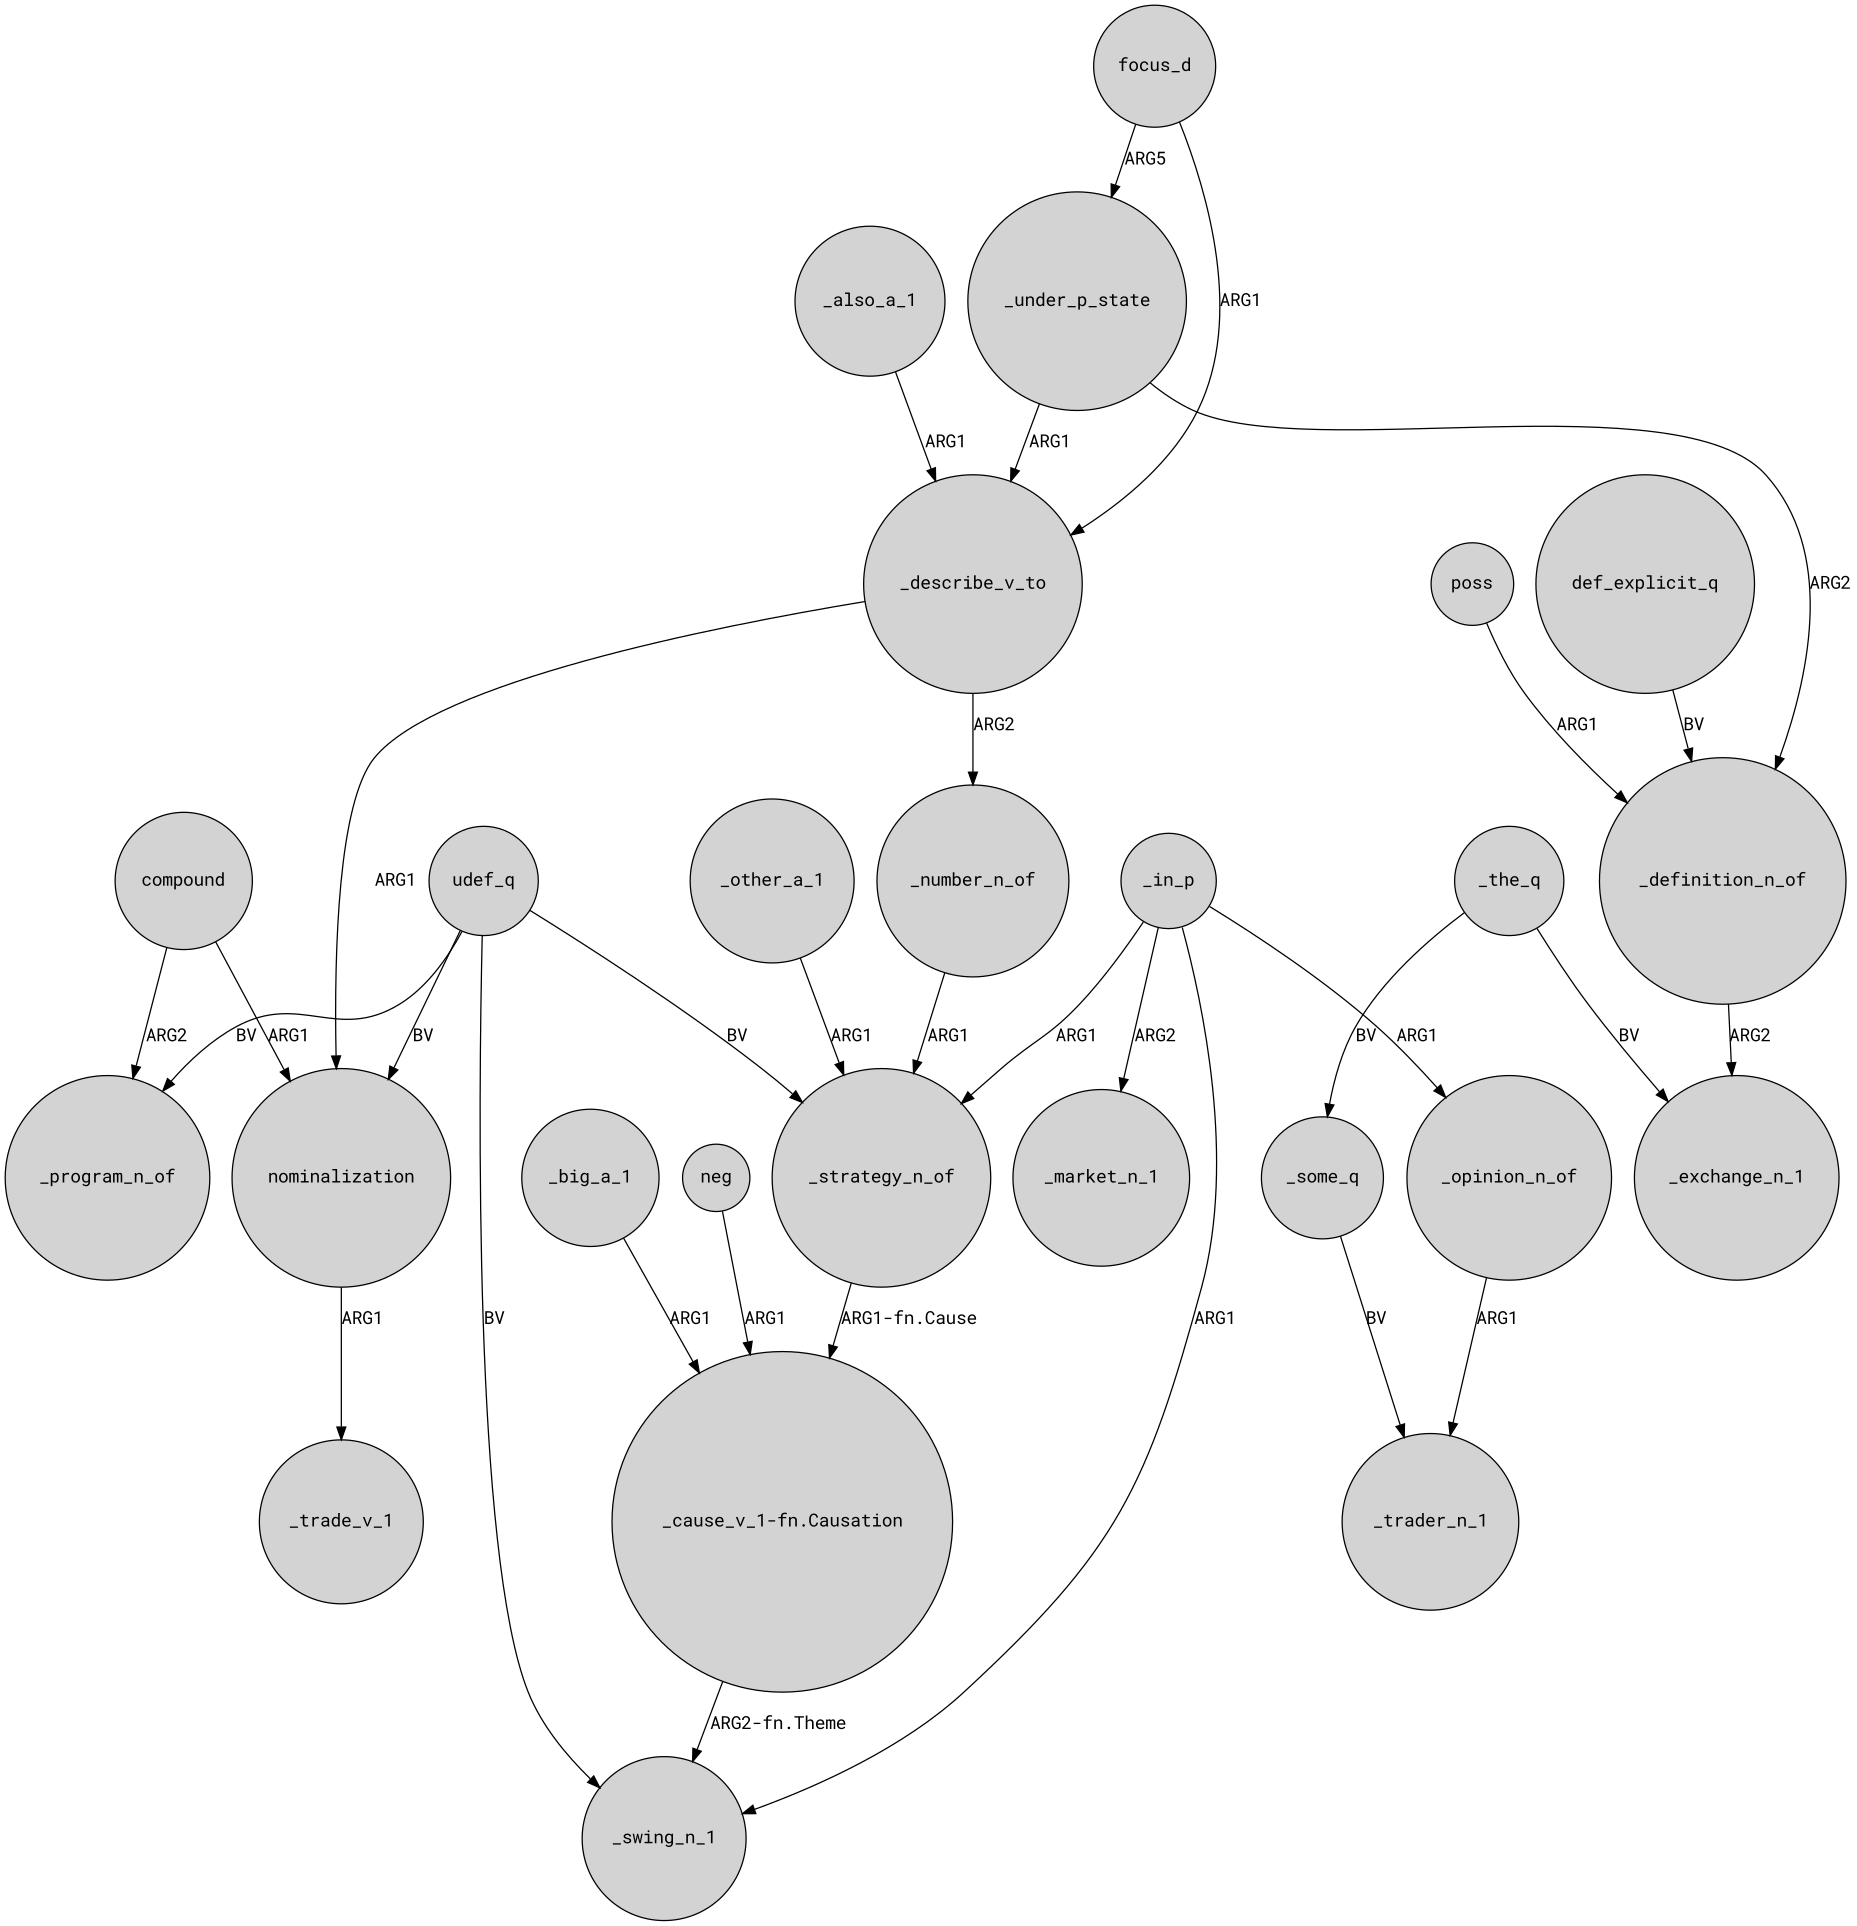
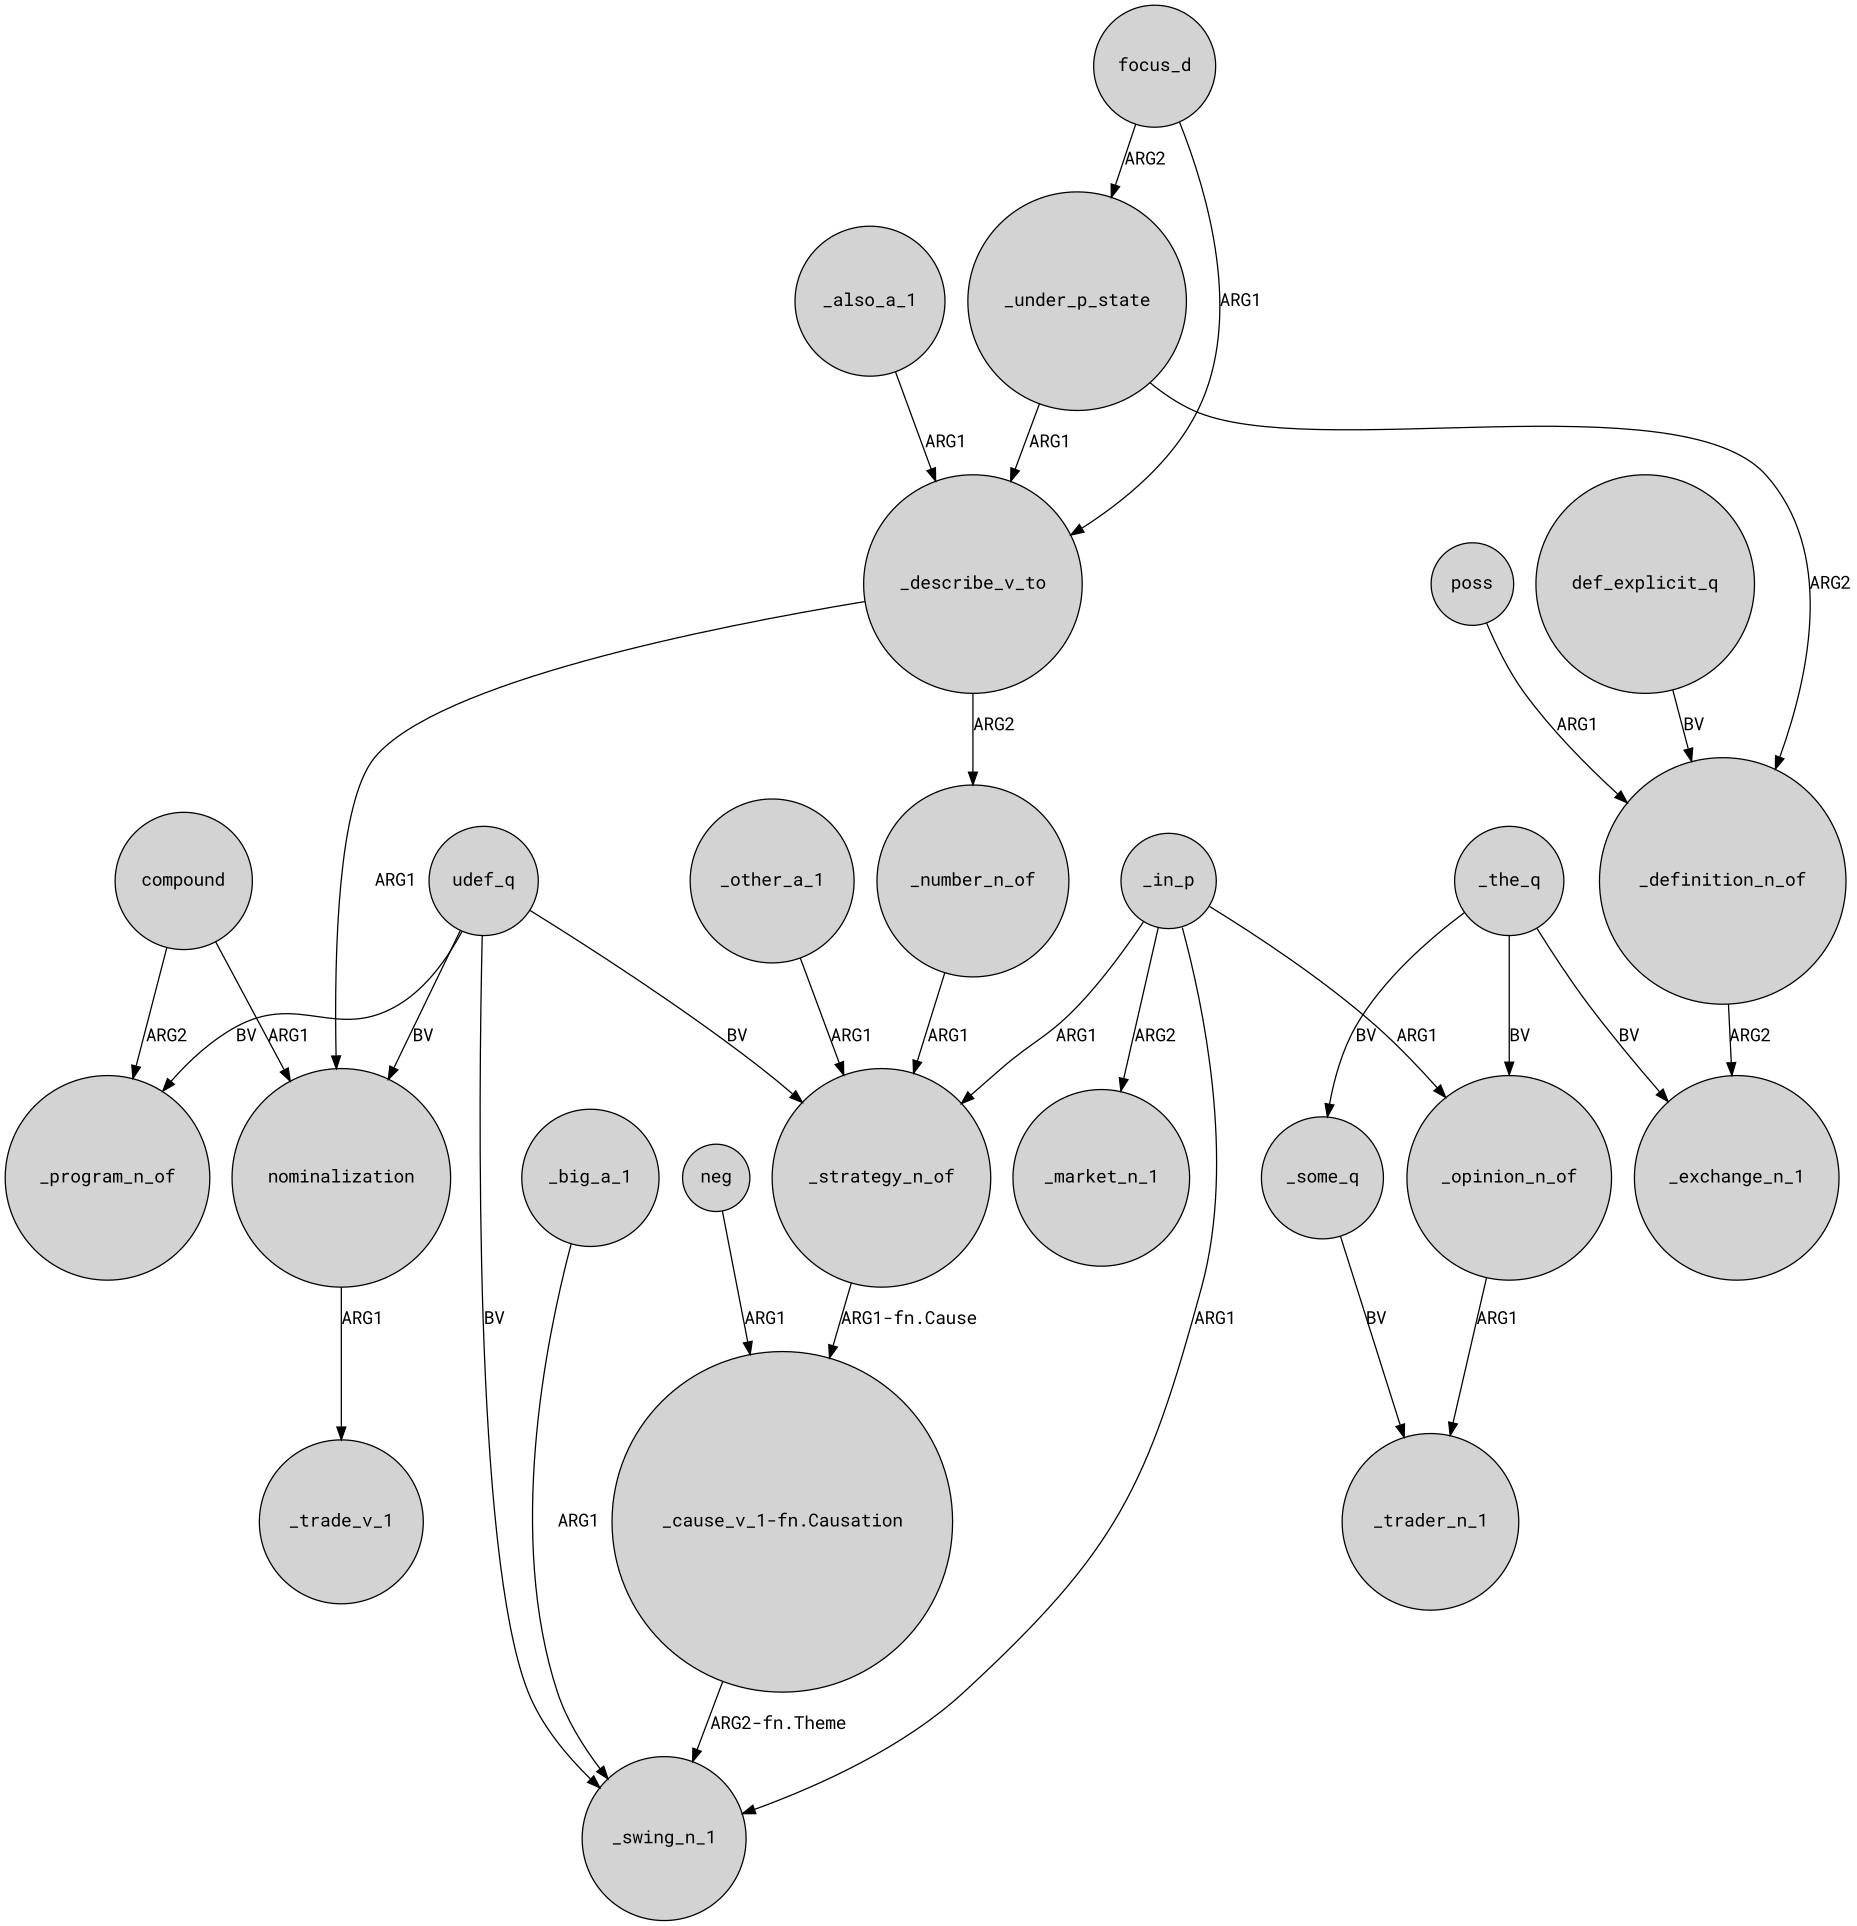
(1146, 160) -> (1146, 160)
none -> (1509, 999)
(658, 1300) -> (533, 1512)
